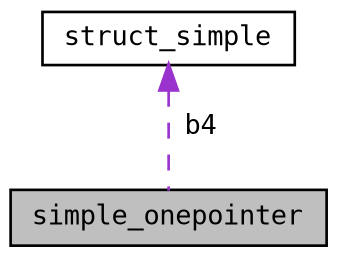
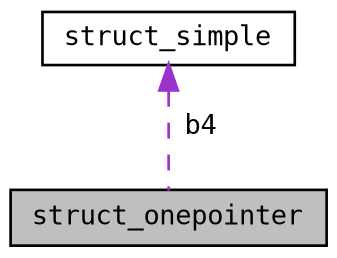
(169, 218) -> (169, 218)
